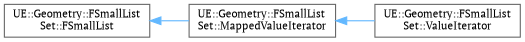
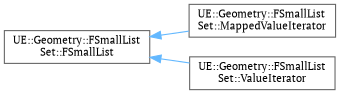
(361, 21) -> (175, 61)
